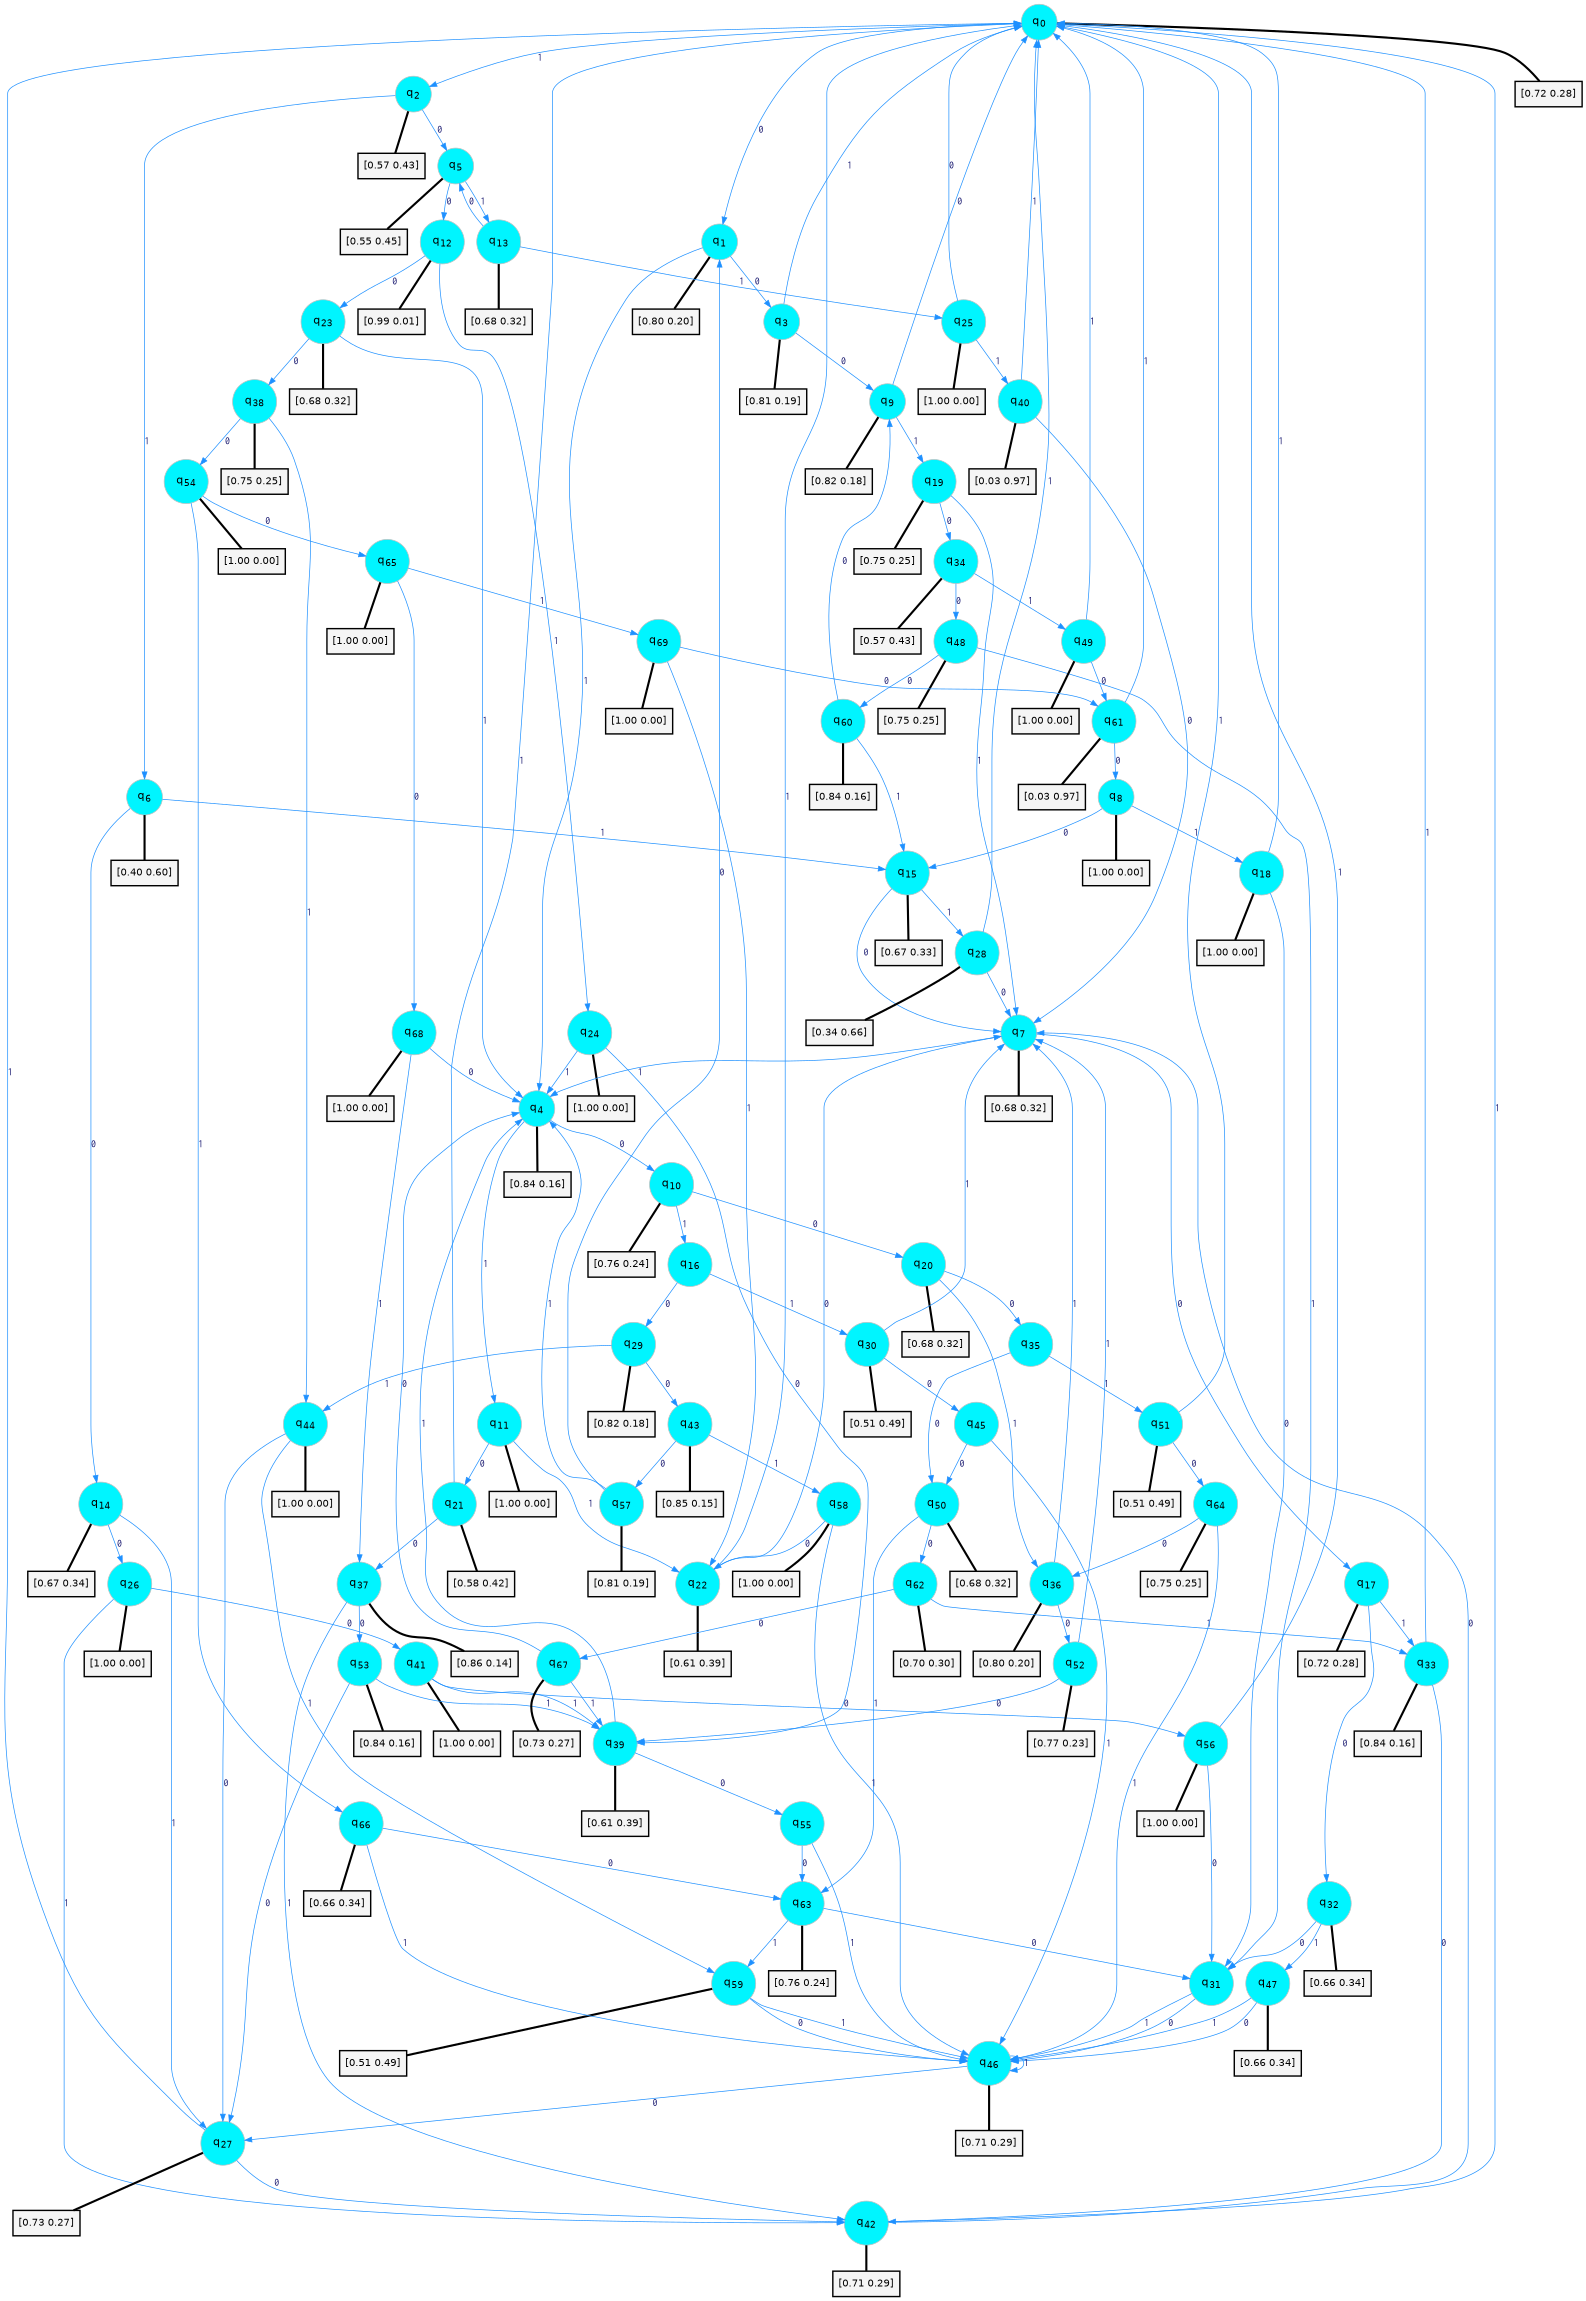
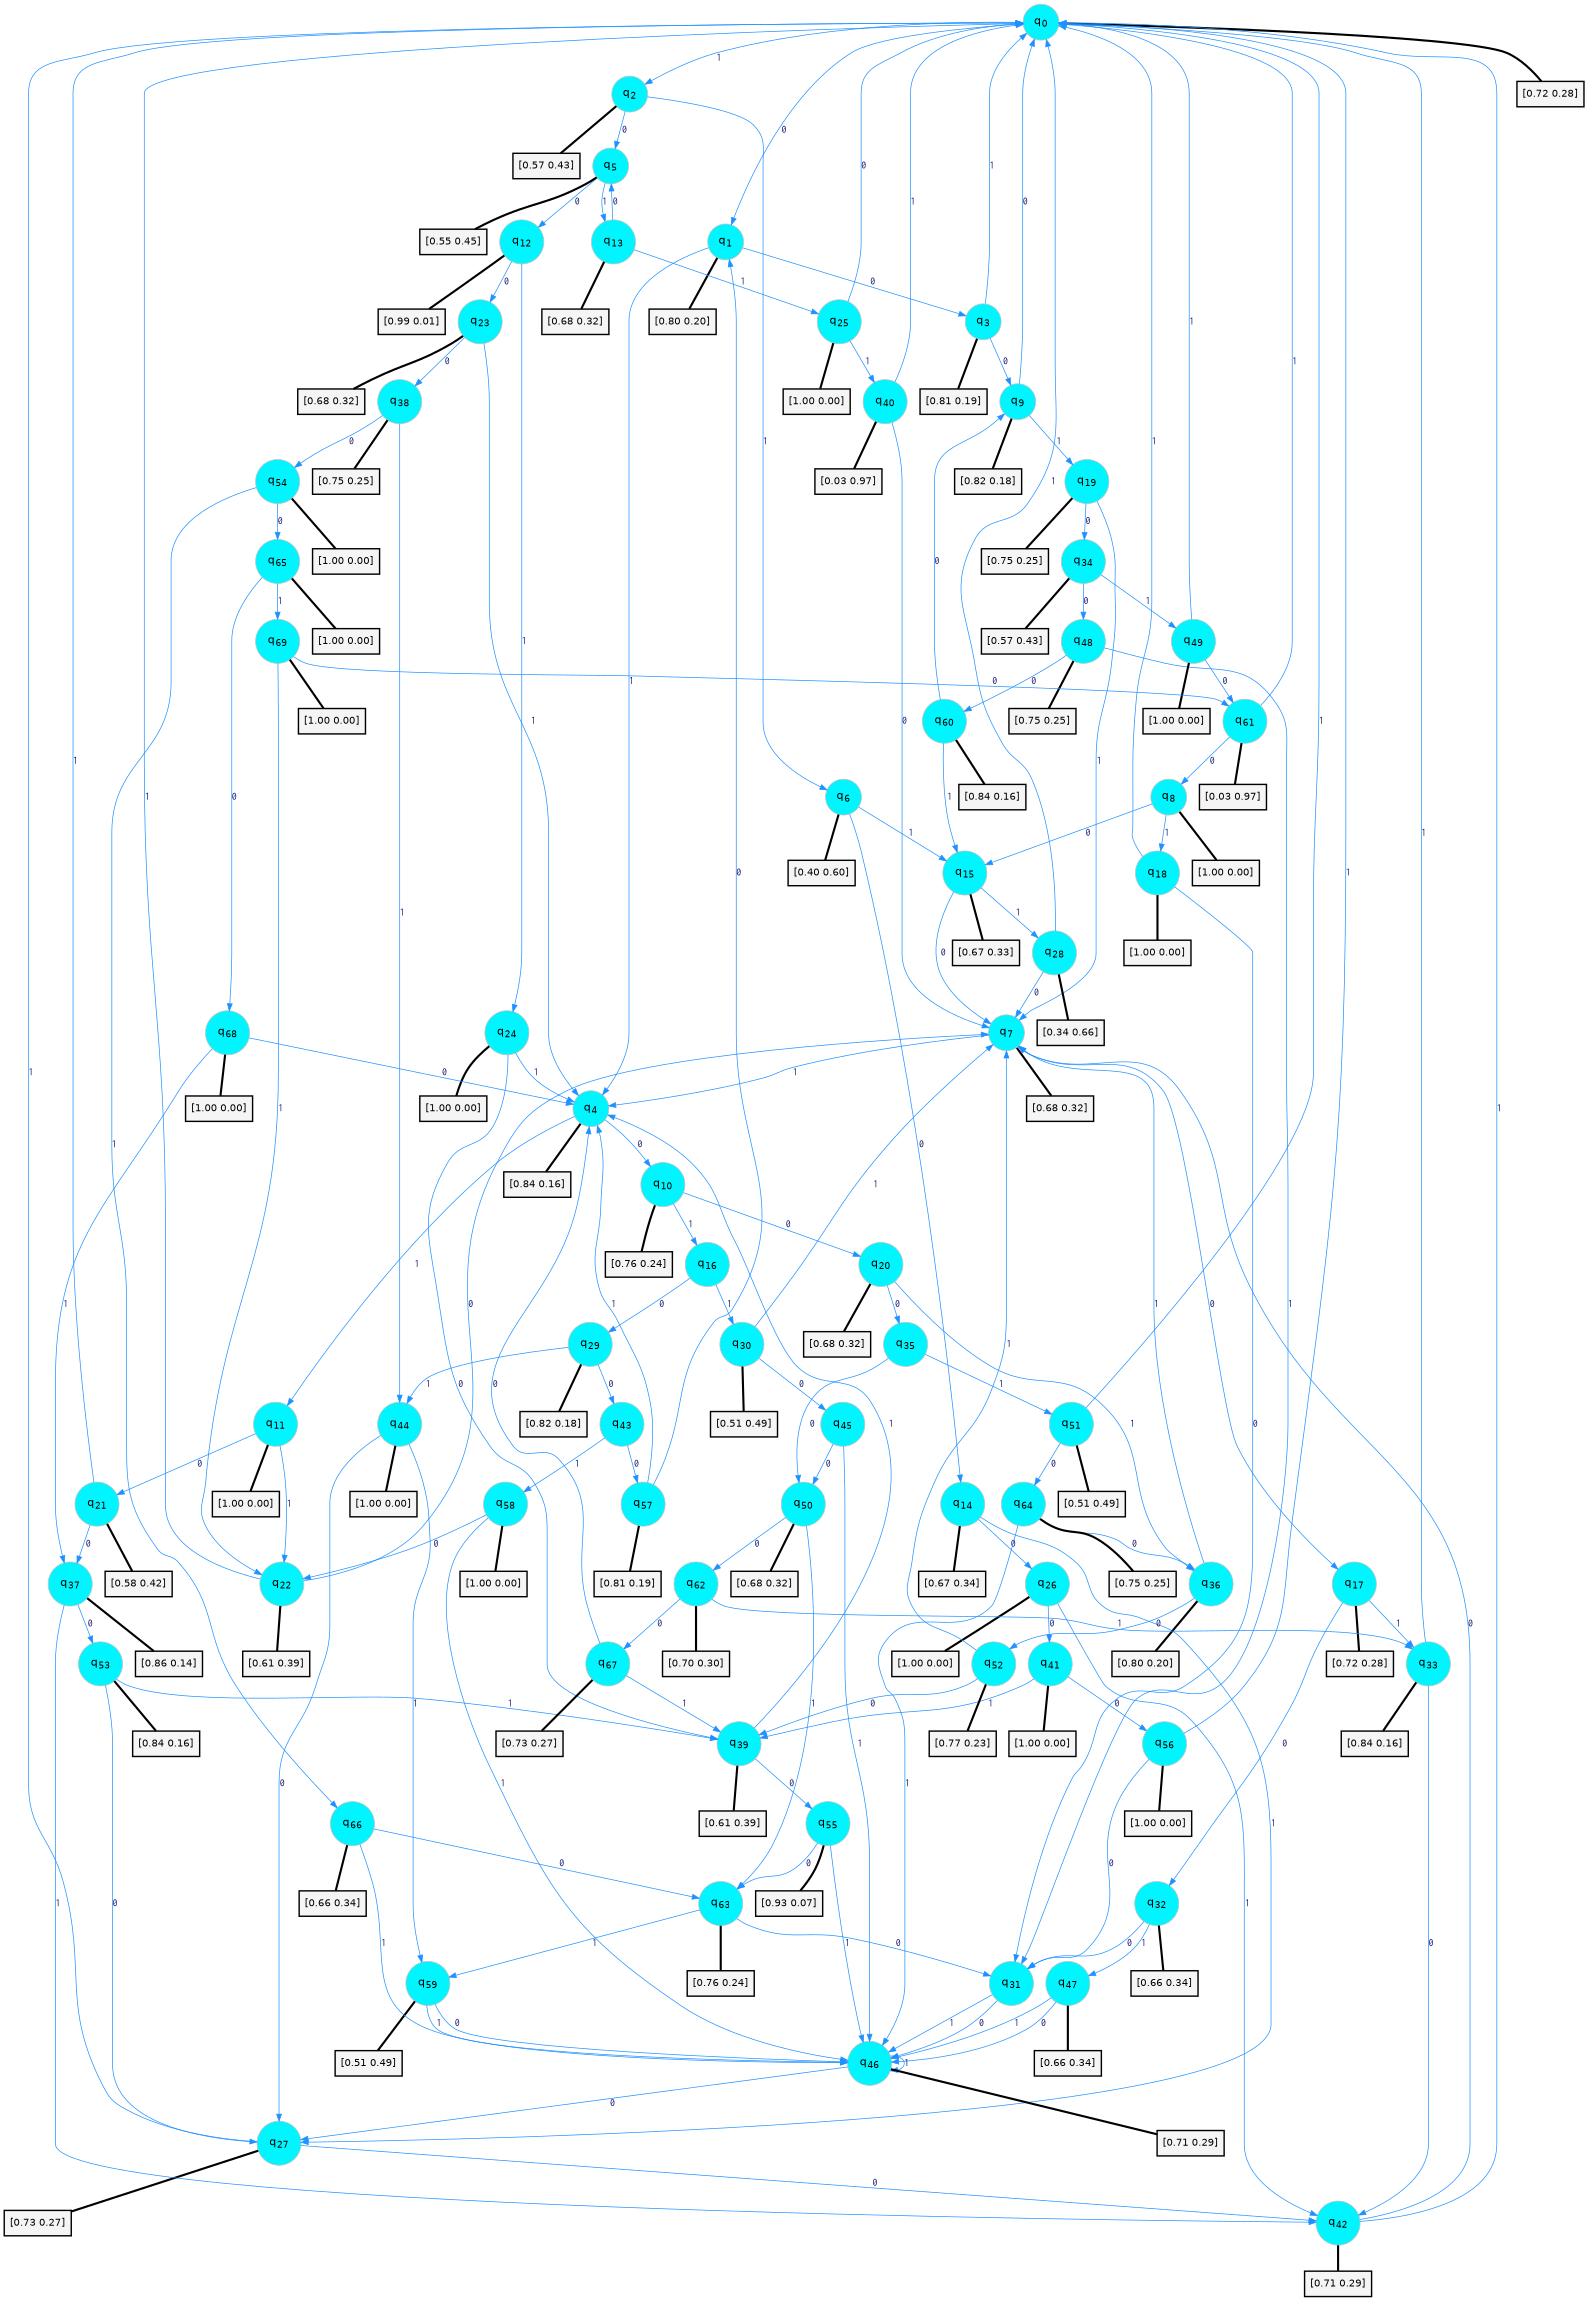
(690, 1504) -> none
none -> (789, 1904)
